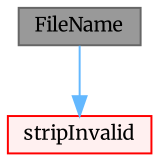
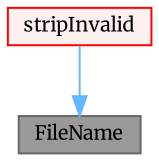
(80, 71) -> (80, 71)
